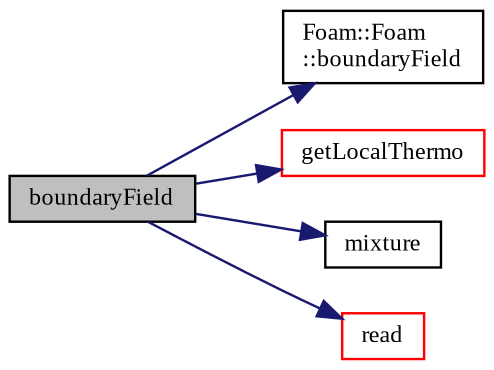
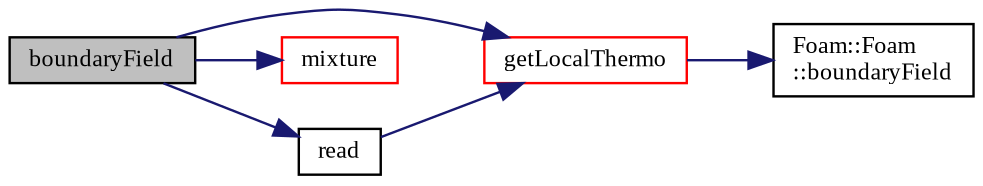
none -> (440, 114)
(220, 135) -> (718, 60)
(383, 245) -> (340, 60)
(383, 336) -> (340, 152)
